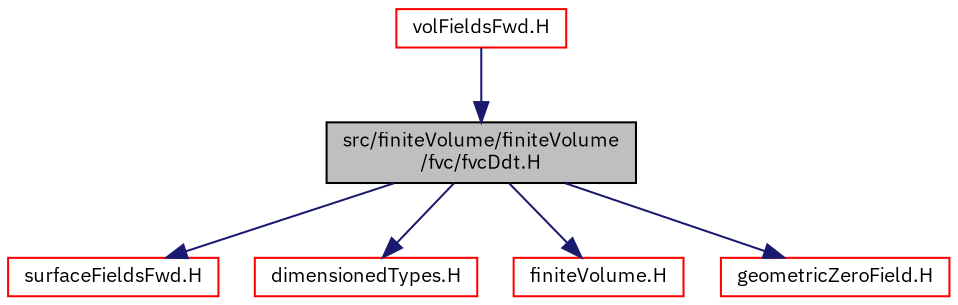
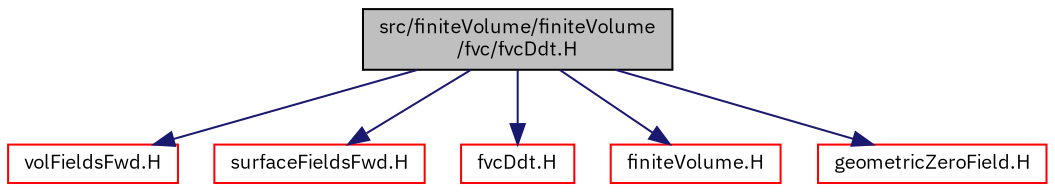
(481, 75) -> (295, 104)
(366, 277) -> (518, 164)
